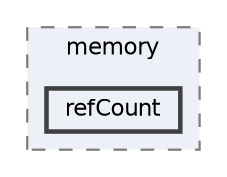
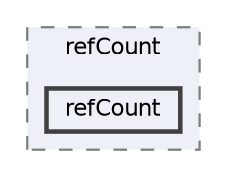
(113, 49) -> (113, 49)
